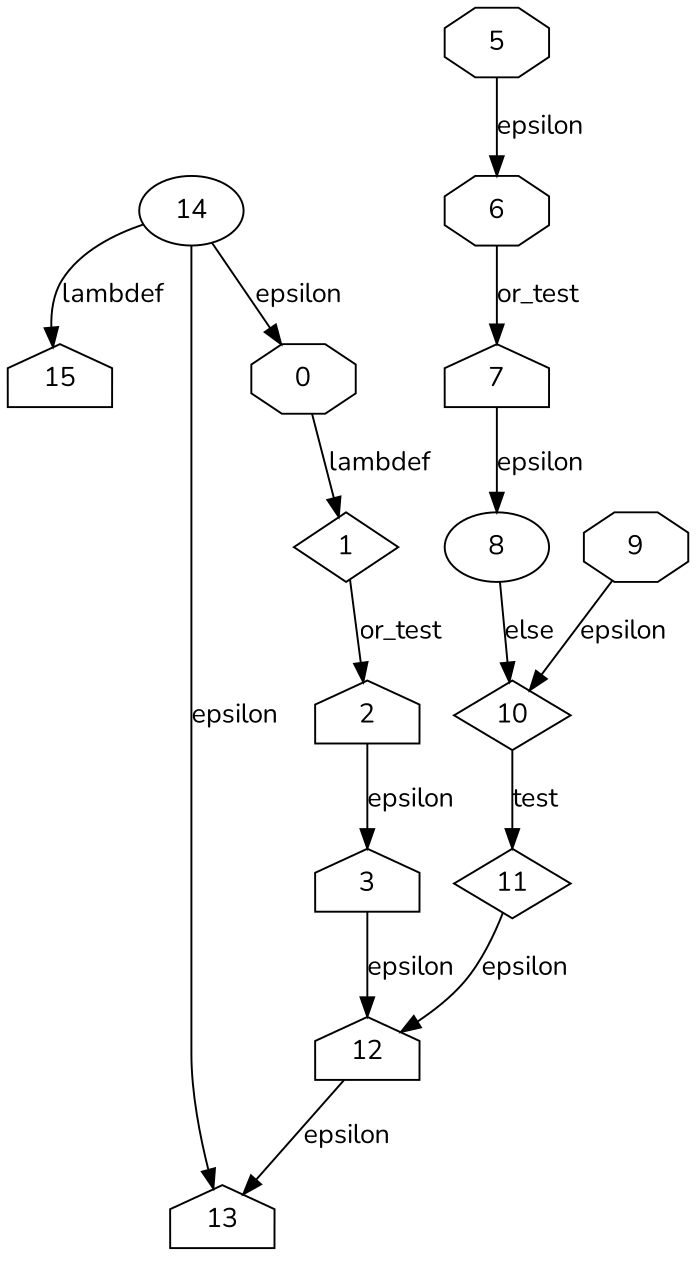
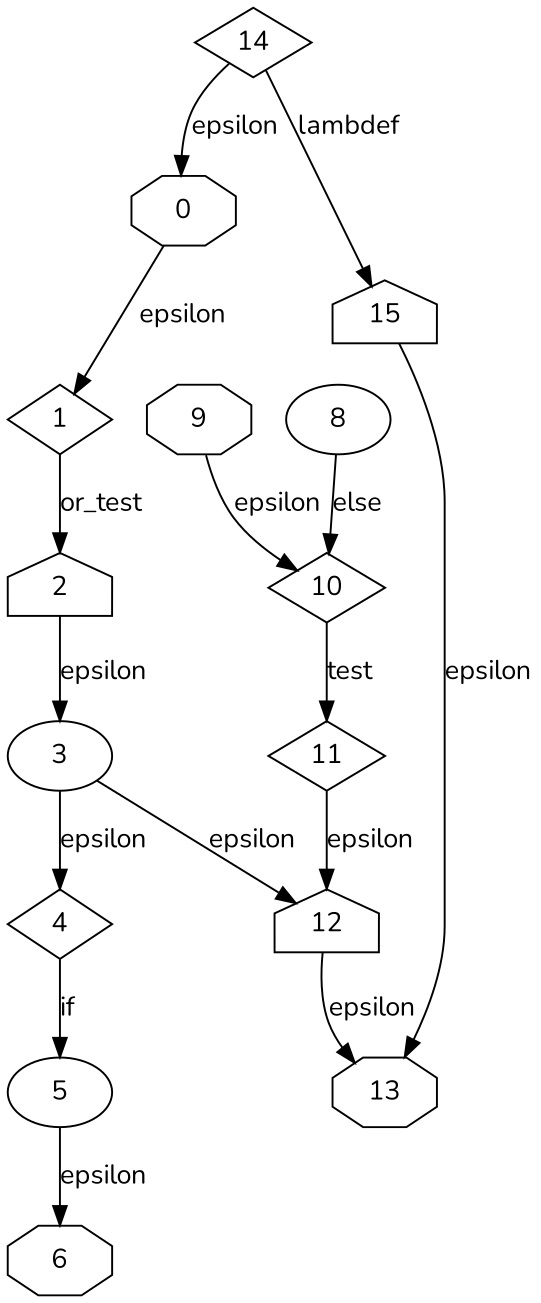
(497, 43) -> (60, 1092)
(191, 211) -> (253, 43)
(497, 379) -> none
(380, 463) -> (184, 315)
(191, 708) -> (445, 690)
(367, 884) -> (60, 756)
none -> (60, 924)
(222, 1220) -> (385, 1092)
